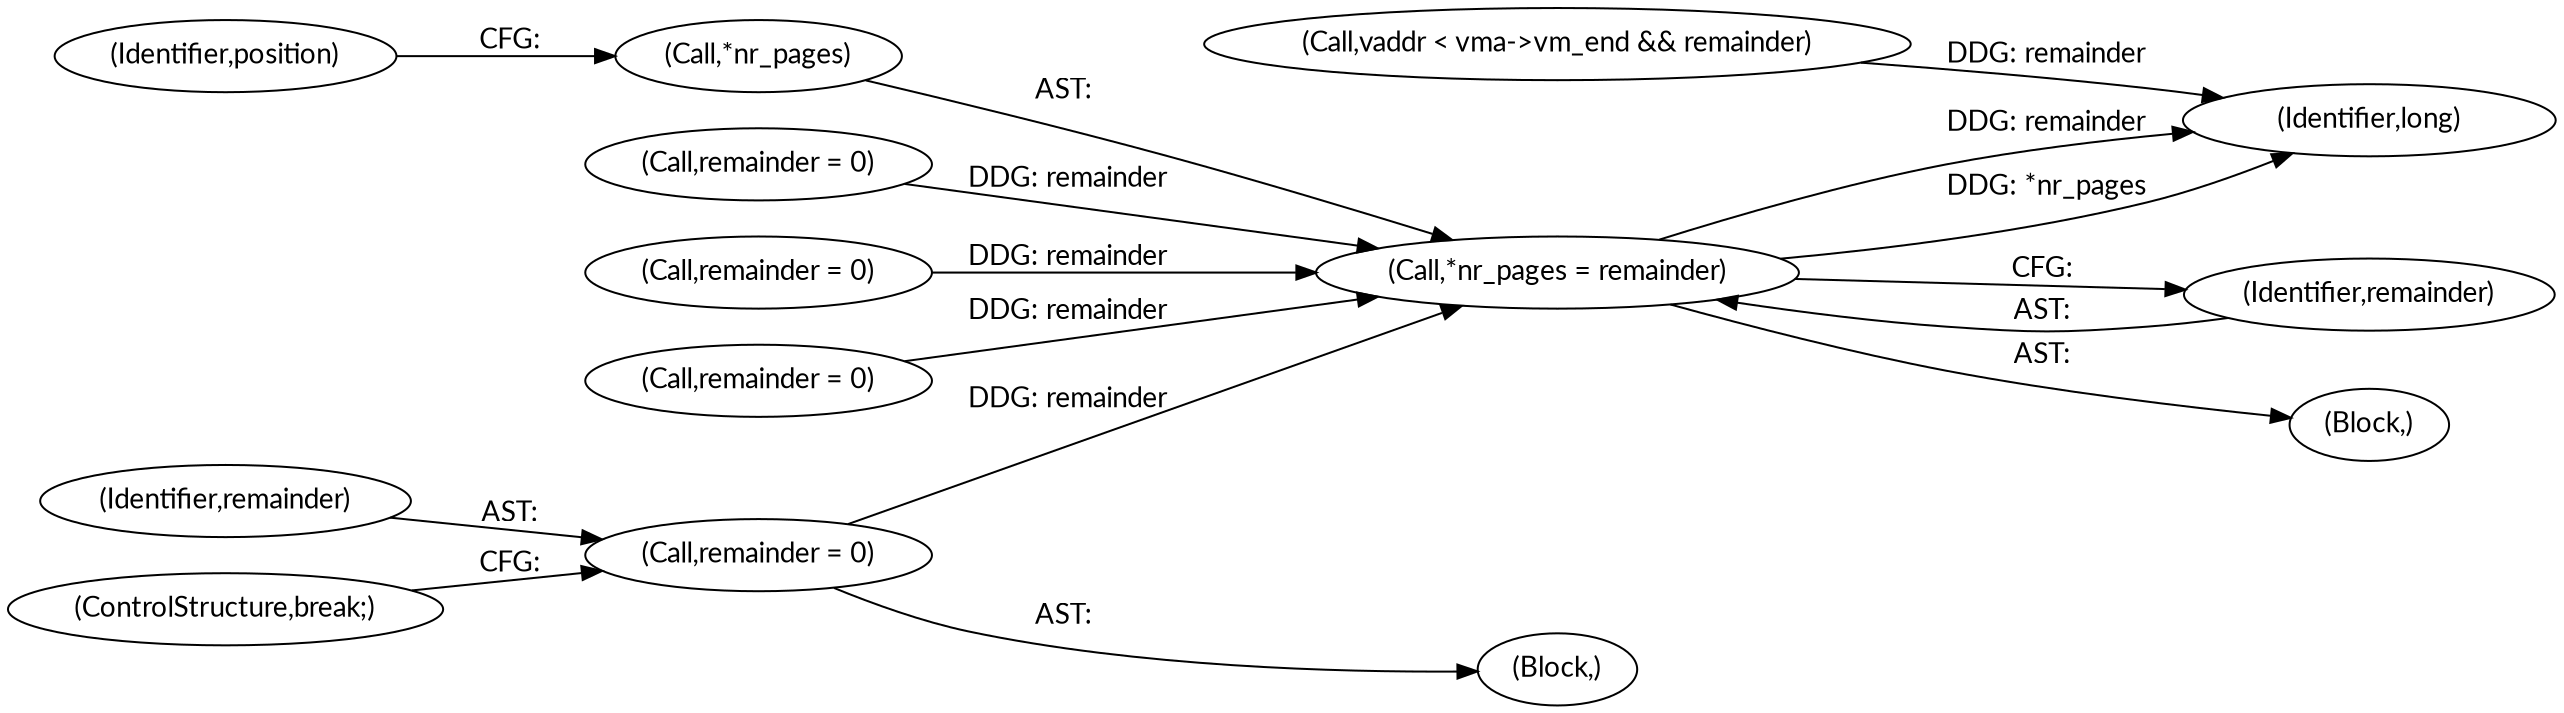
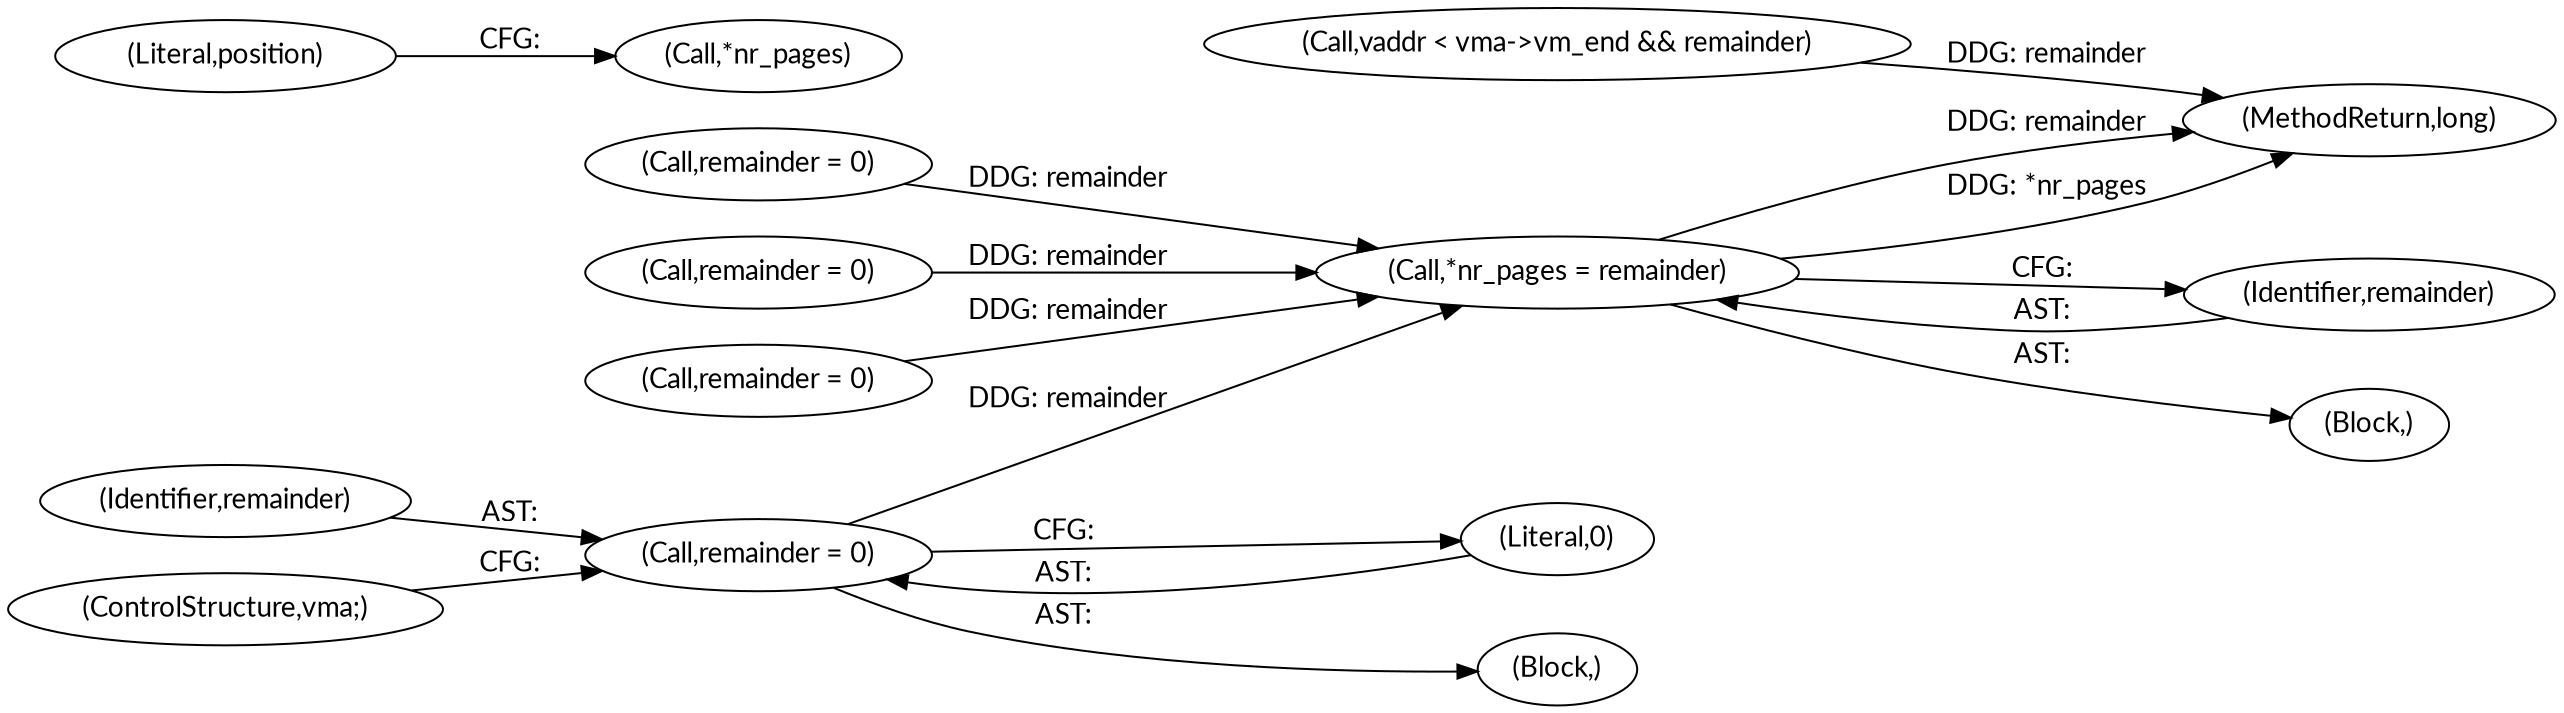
(226, 56) -> (226, 56)
(2369, 120) -> (2369, 120)
(1151, 152) -> none
none -> (1557, 539)
(226, 609) -> (226, 609)
